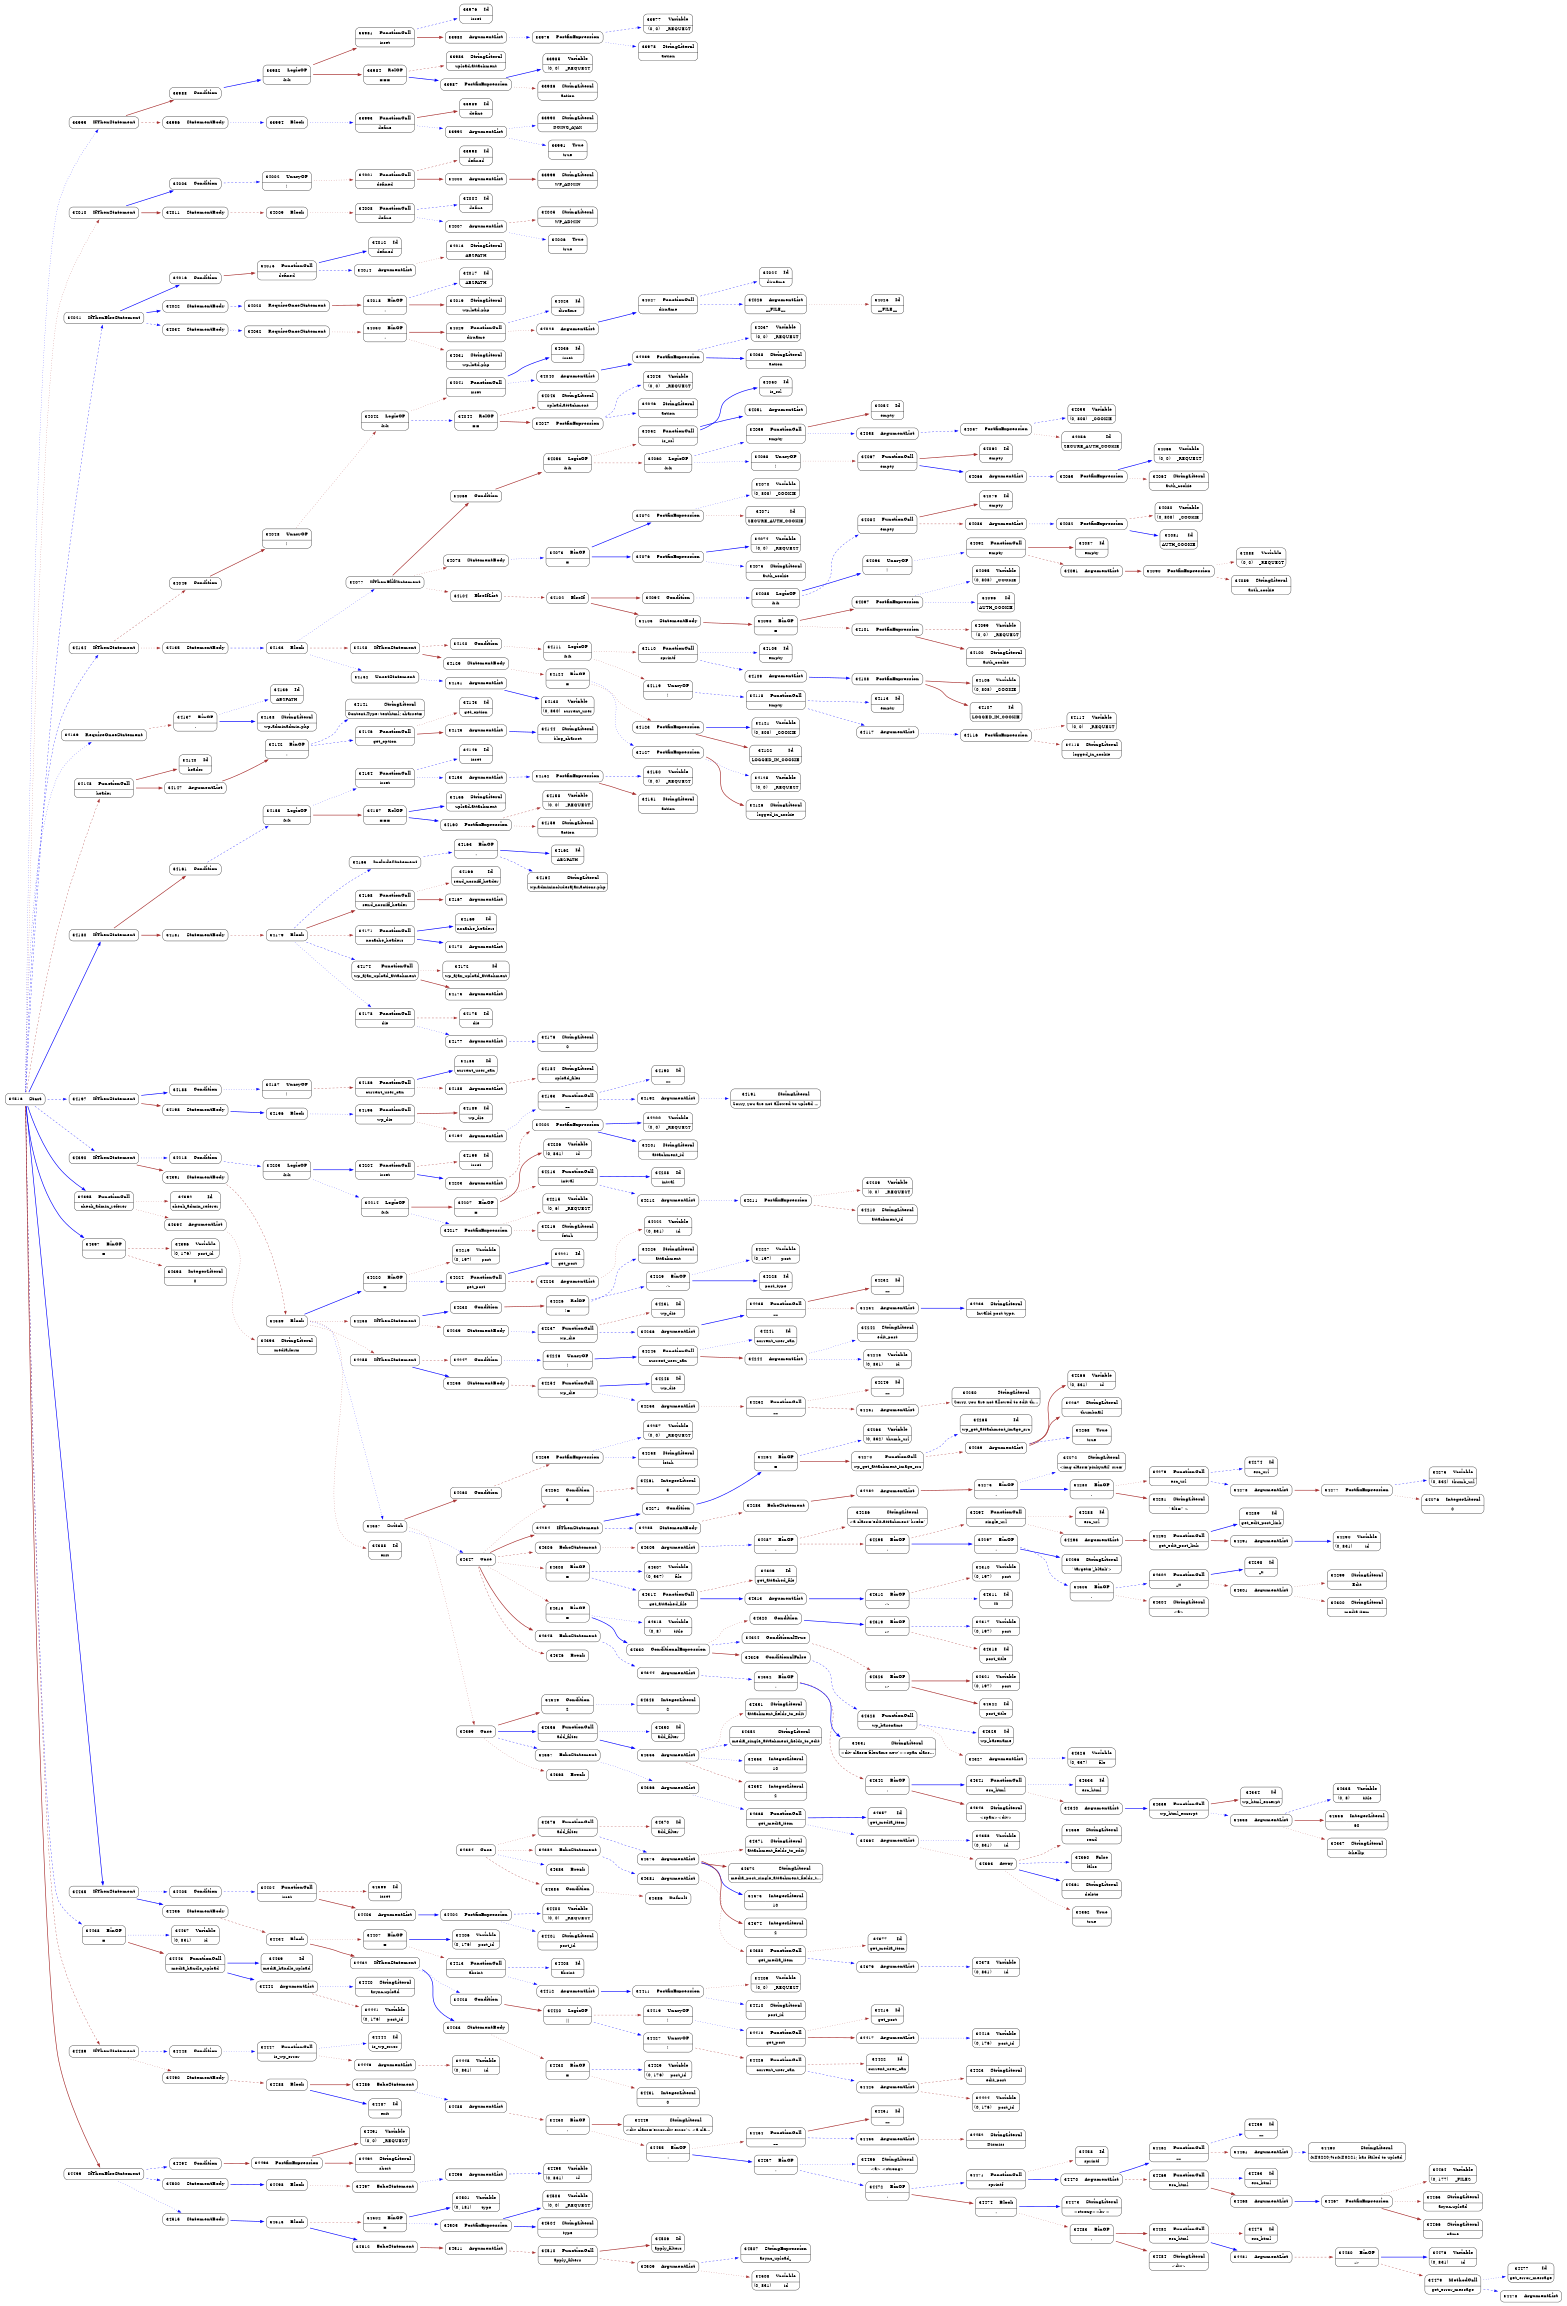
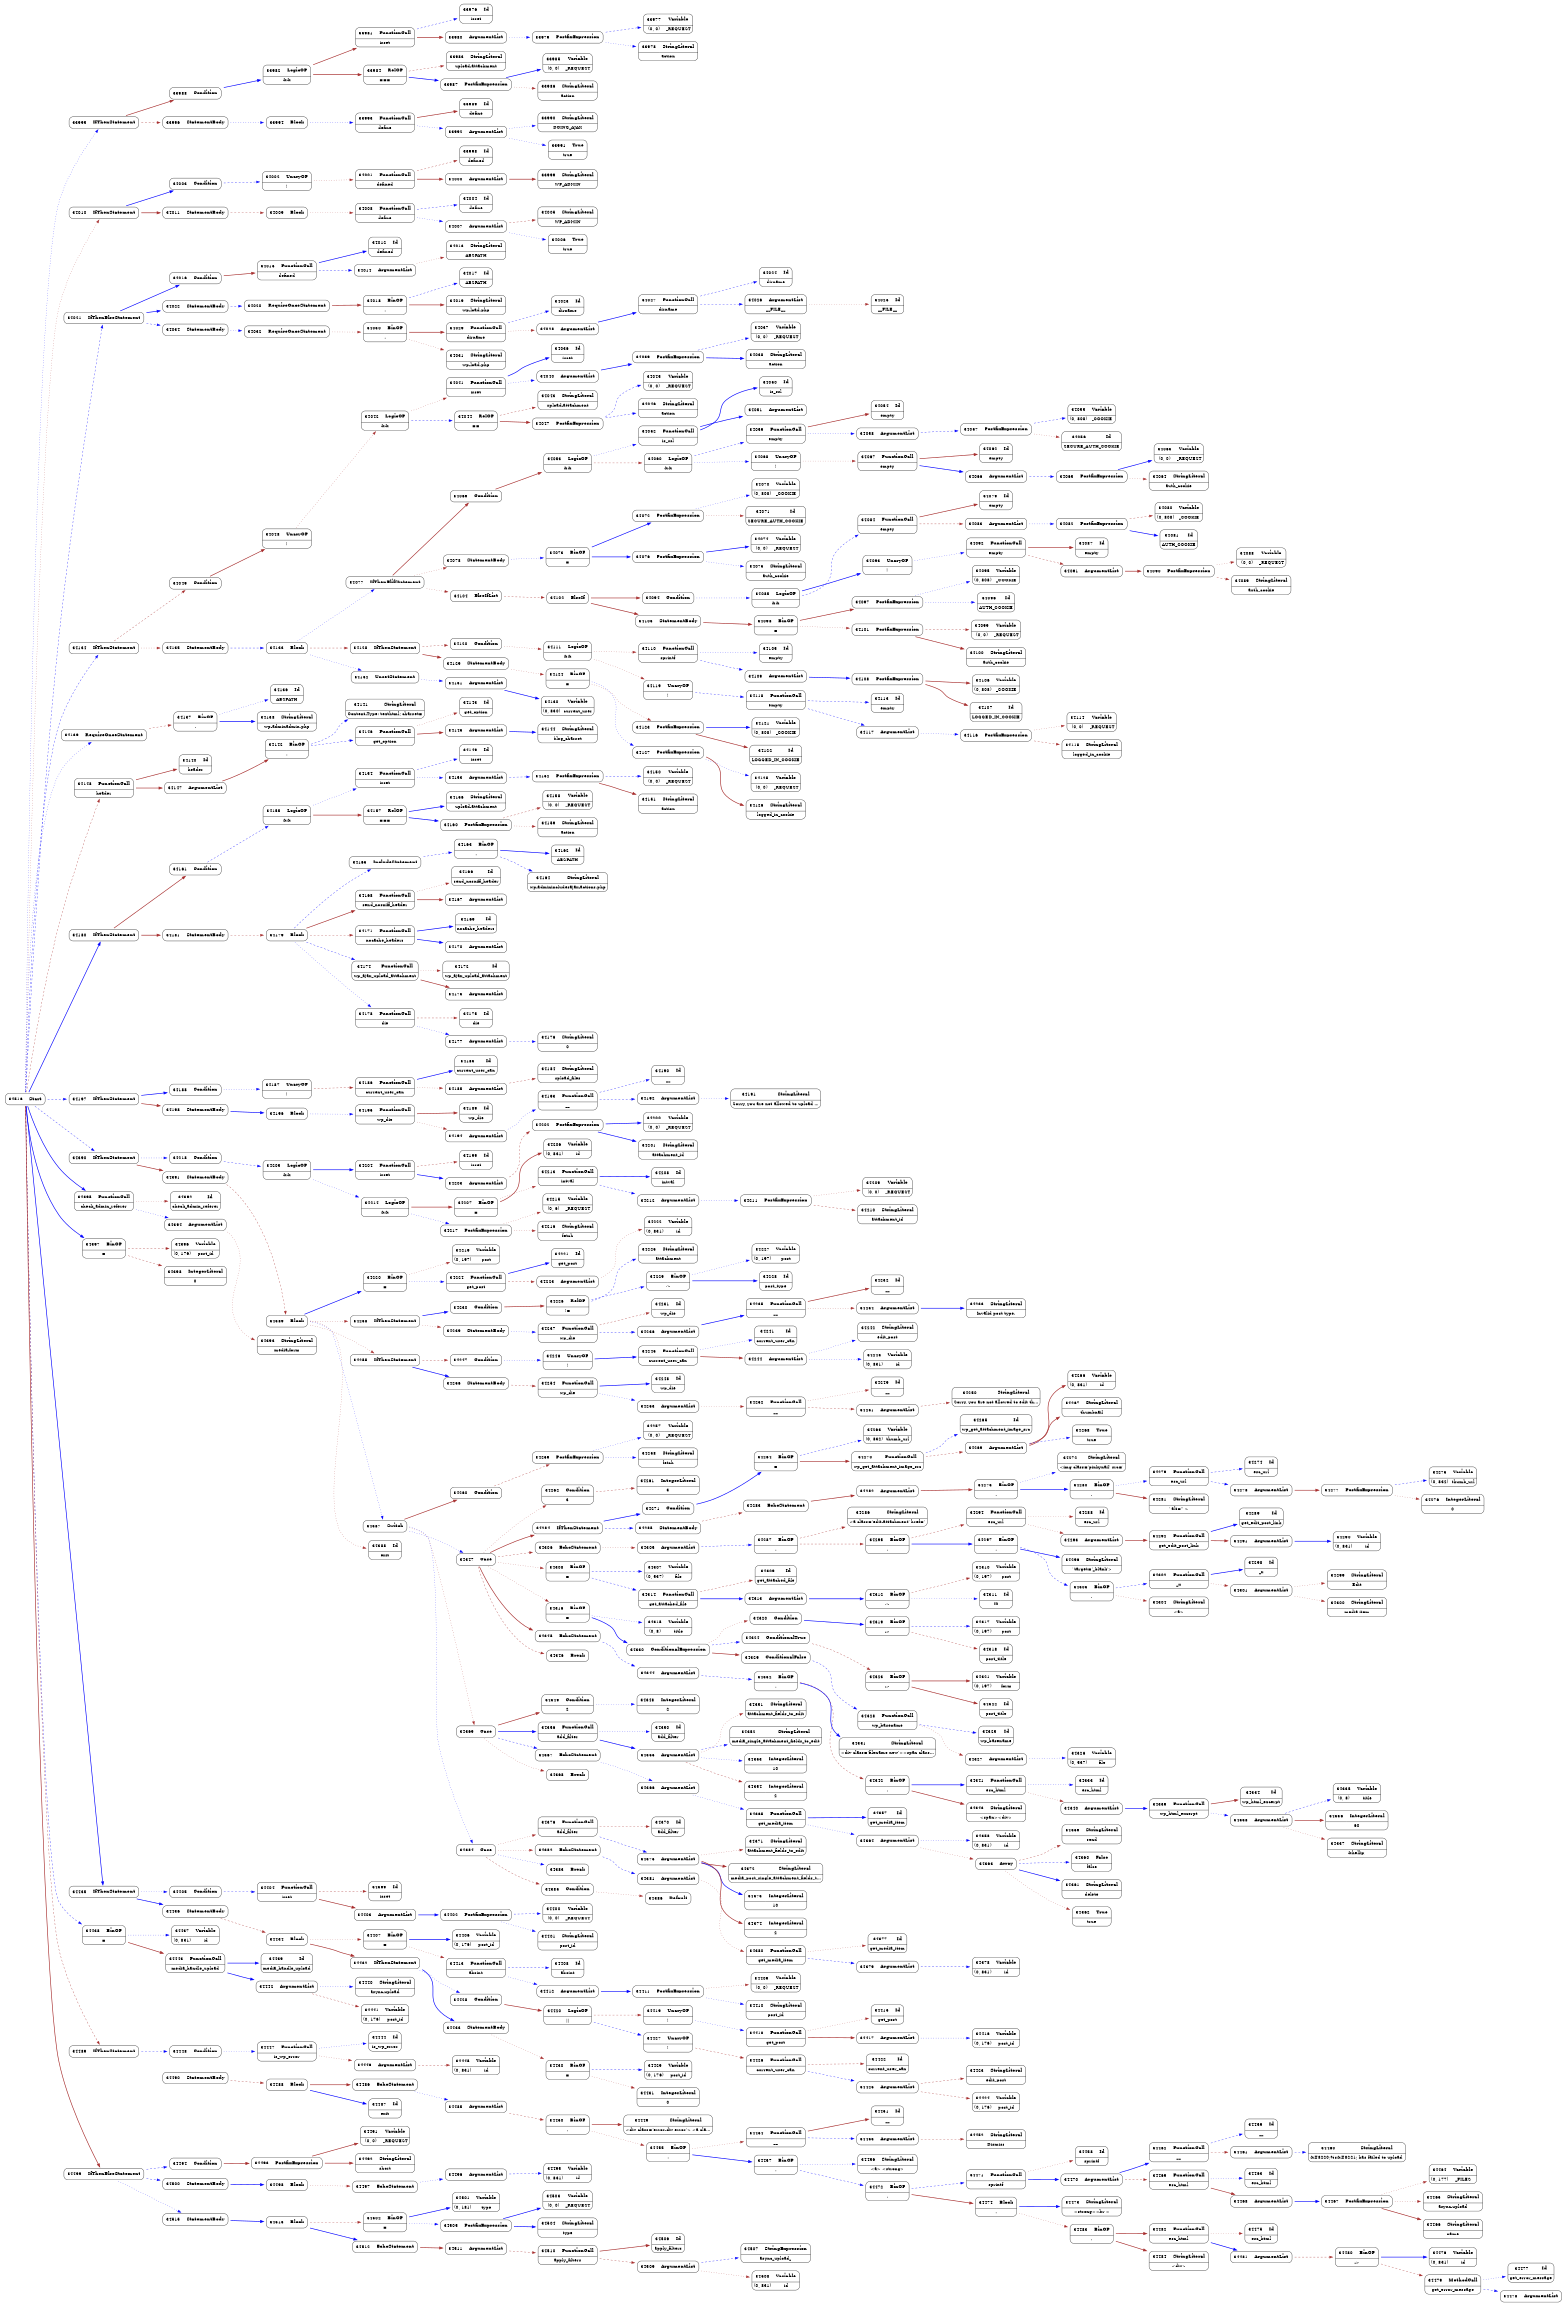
(613, 450) -> (613, 450)
(151, 1213) -> (151, 1213)
(1130, 1484) -> (1130, 1484)
(996, 1522) -> (996, 1522)
none -> (436, 1681)
(1006, 1686) -> (1006, 1686)
(148, 2064) -> none
